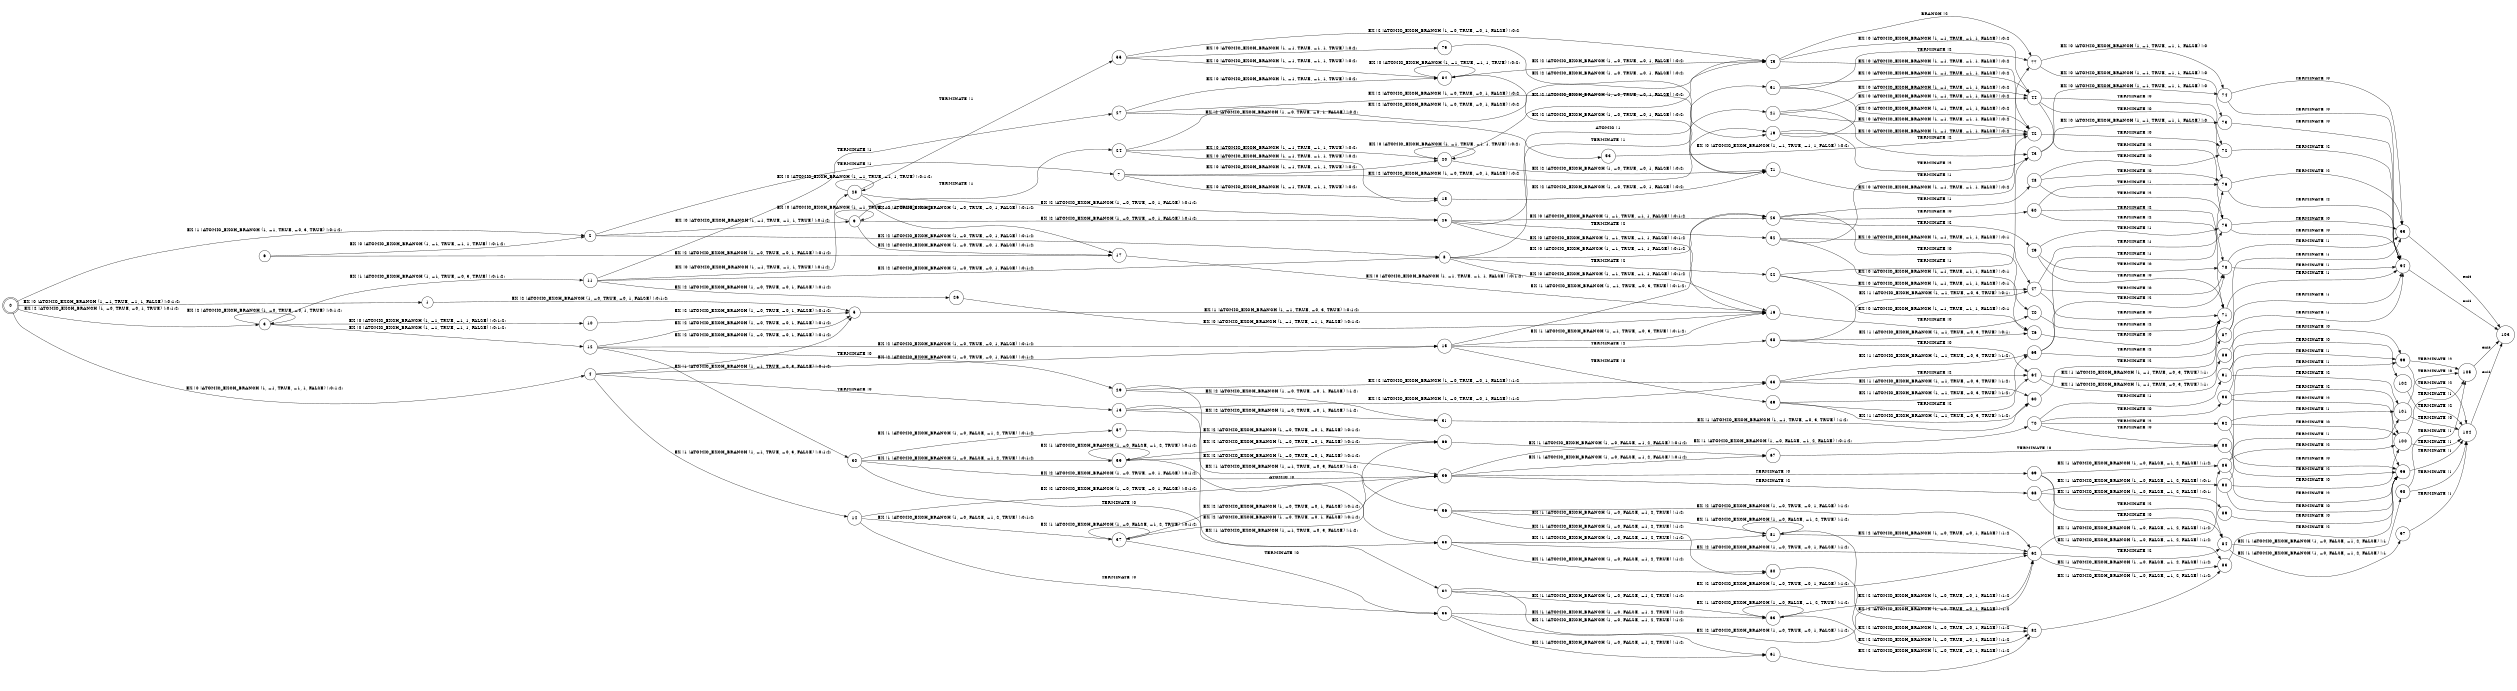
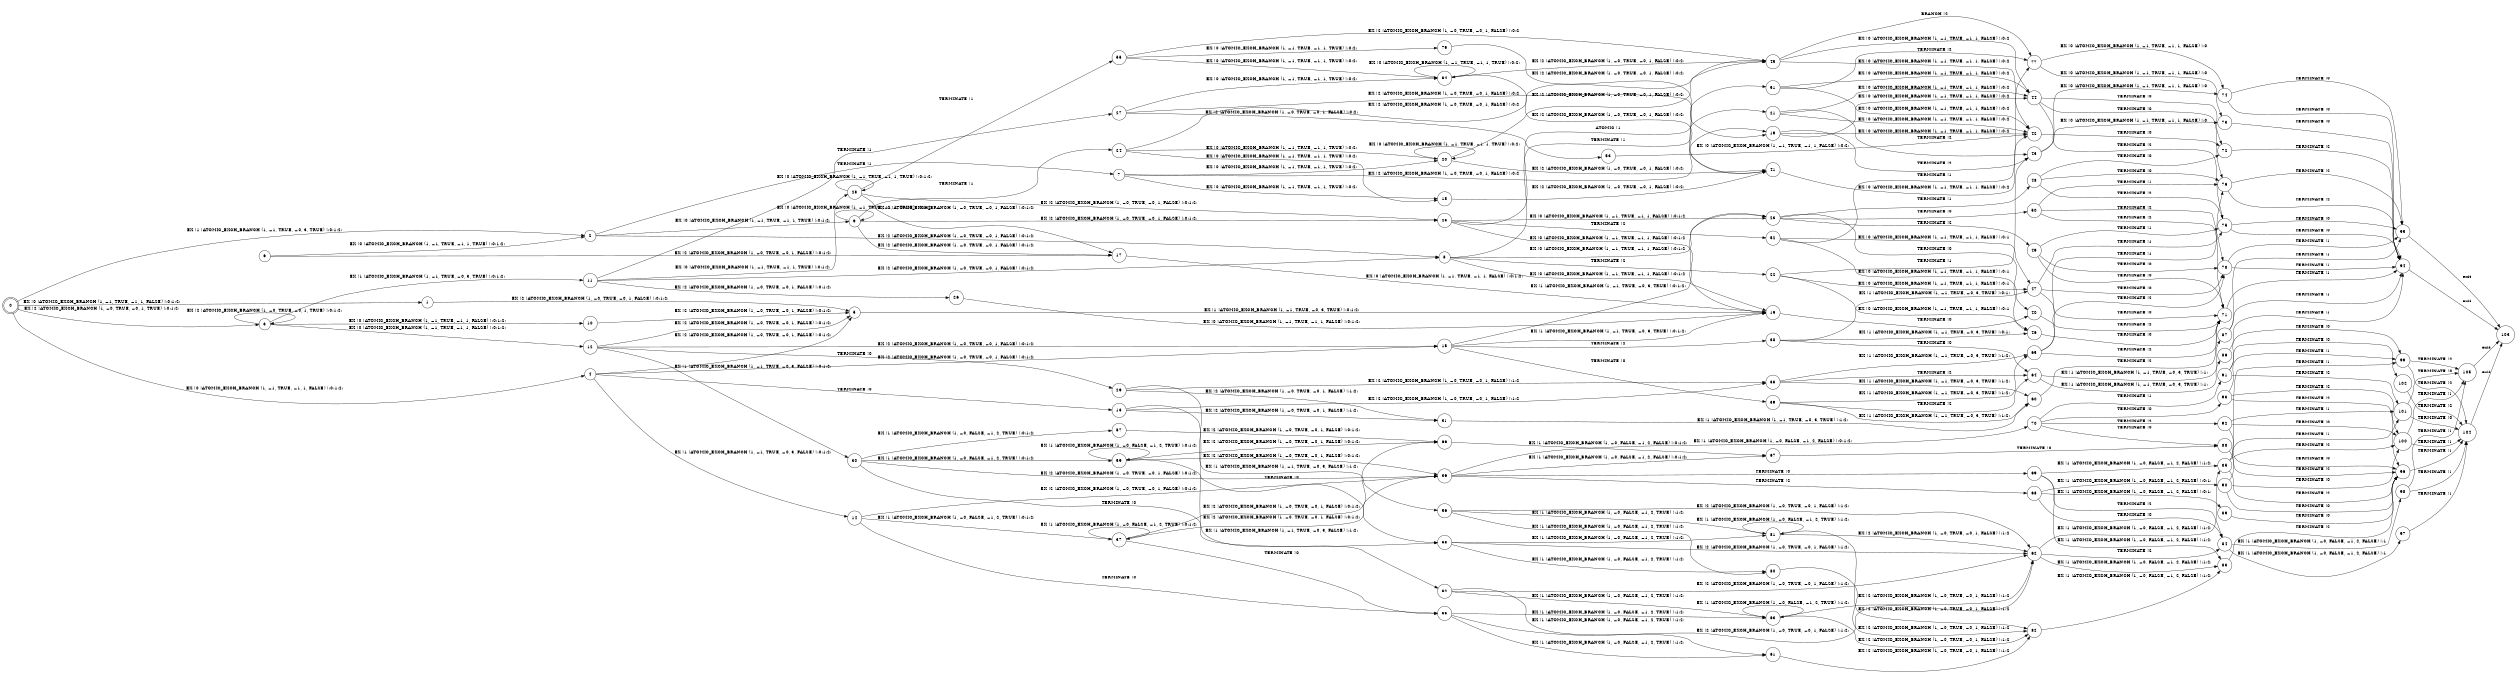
(1282, 477) -> (1282, 477)
